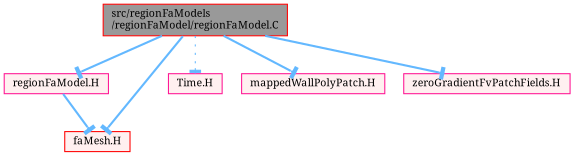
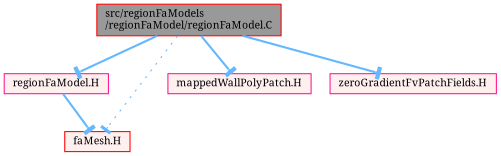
(146, 82) -> (143, 82)
(195, 84) -> none
